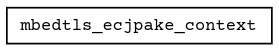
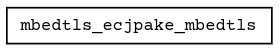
(139, 26) -> (139, 26)
